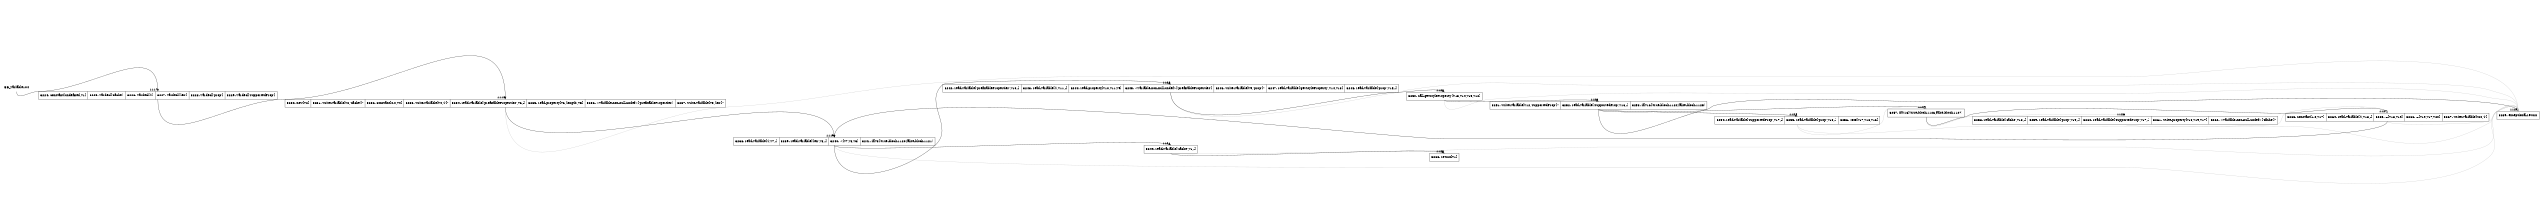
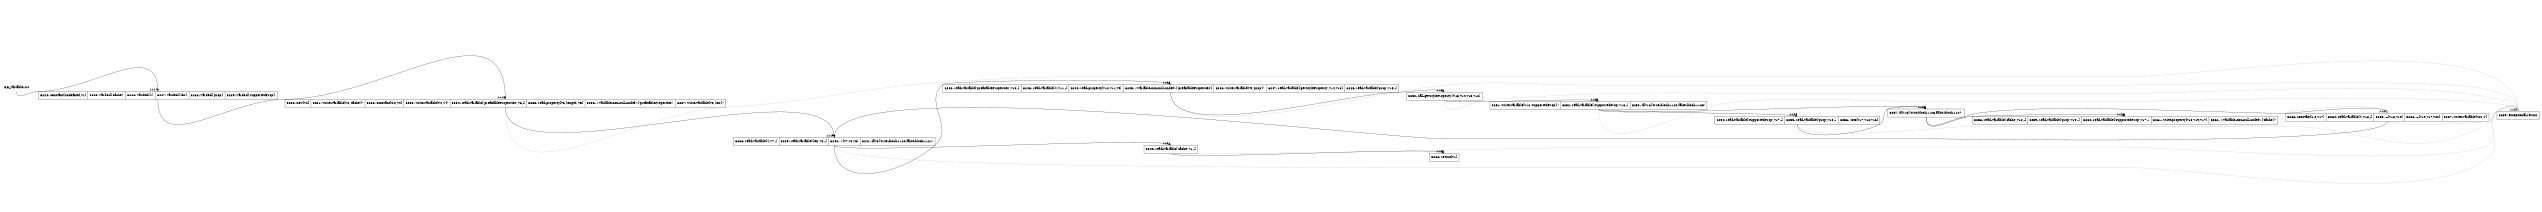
(2048, 102) -> (2048, 102)
(2021, 115) -> (2021, 115)
(1864, 130) -> (1864, 130)
